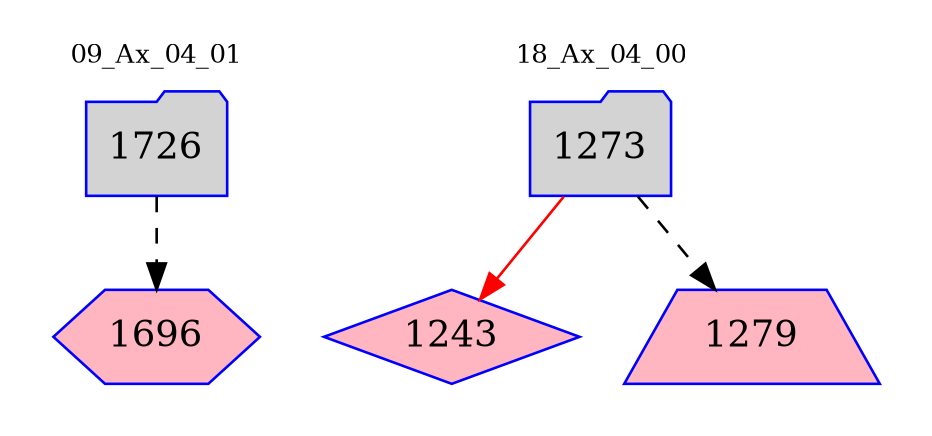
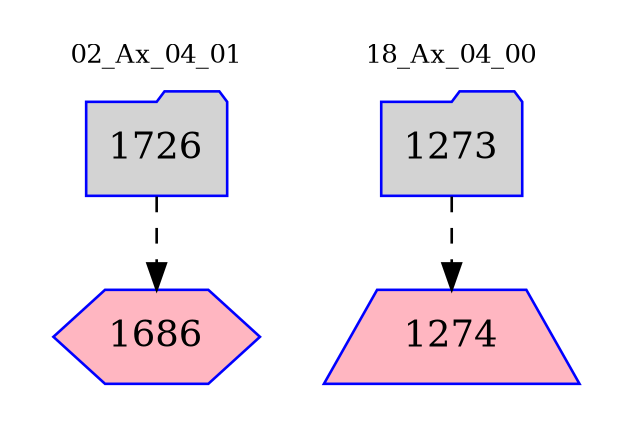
(157, 56) -> (157, 56)
(157, 337) -> (157, 337)
(452, 337) -> none
(752, 337) -> (452, 337)
